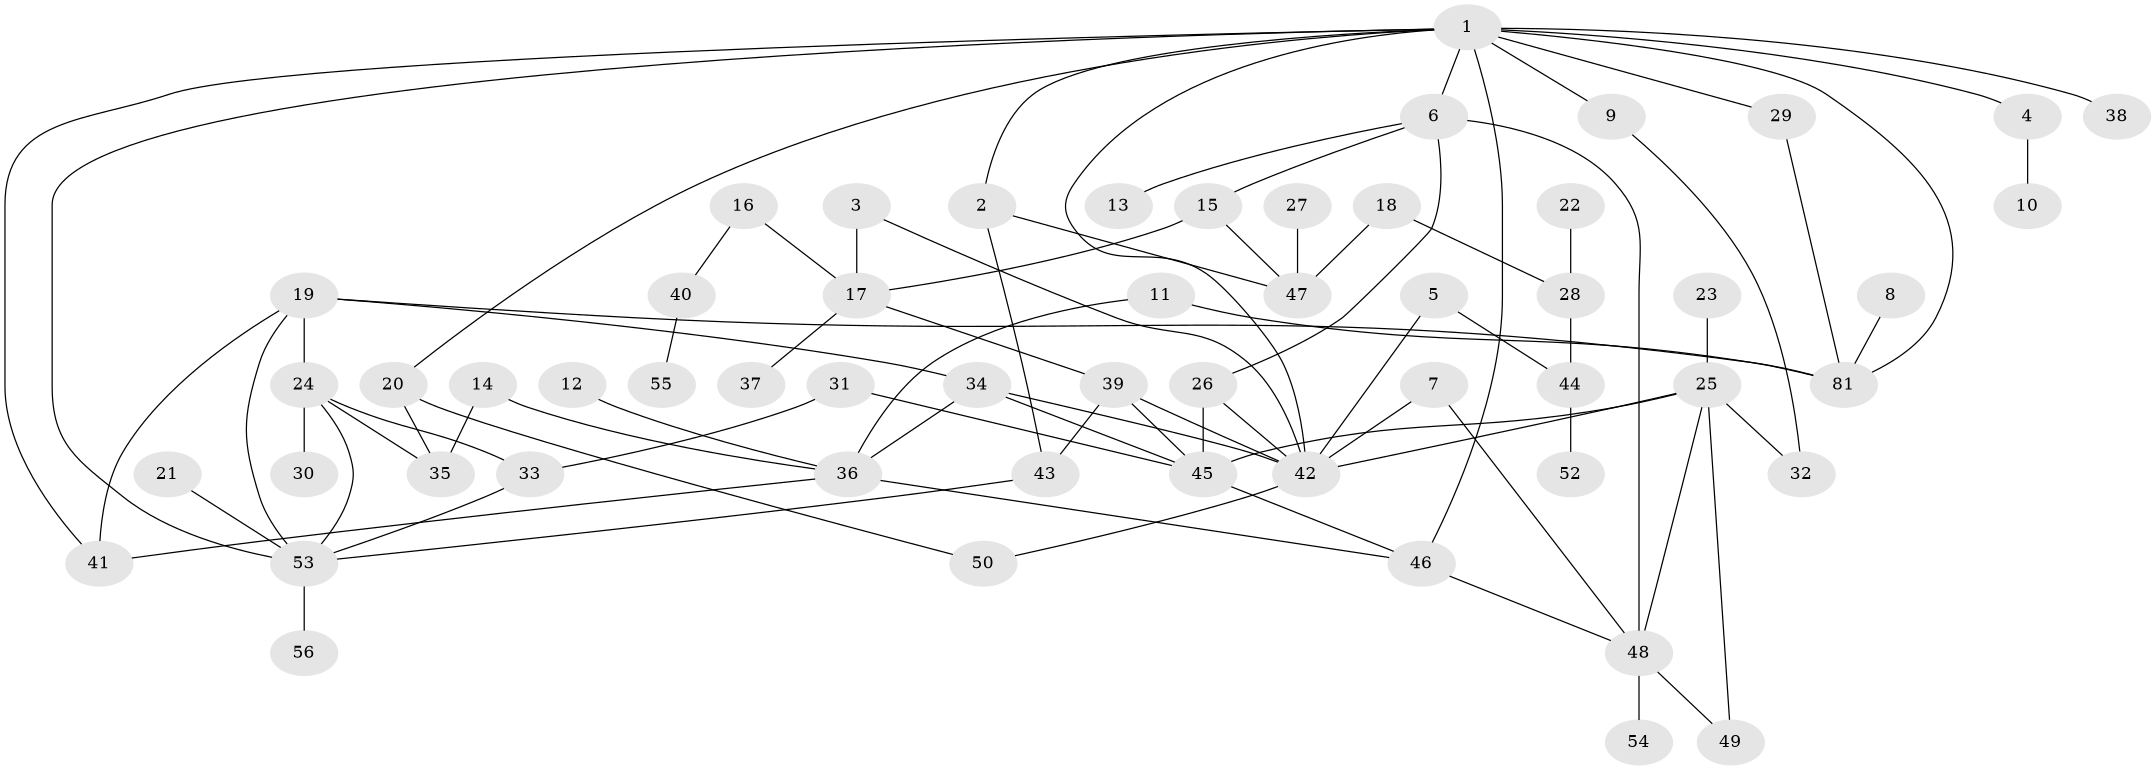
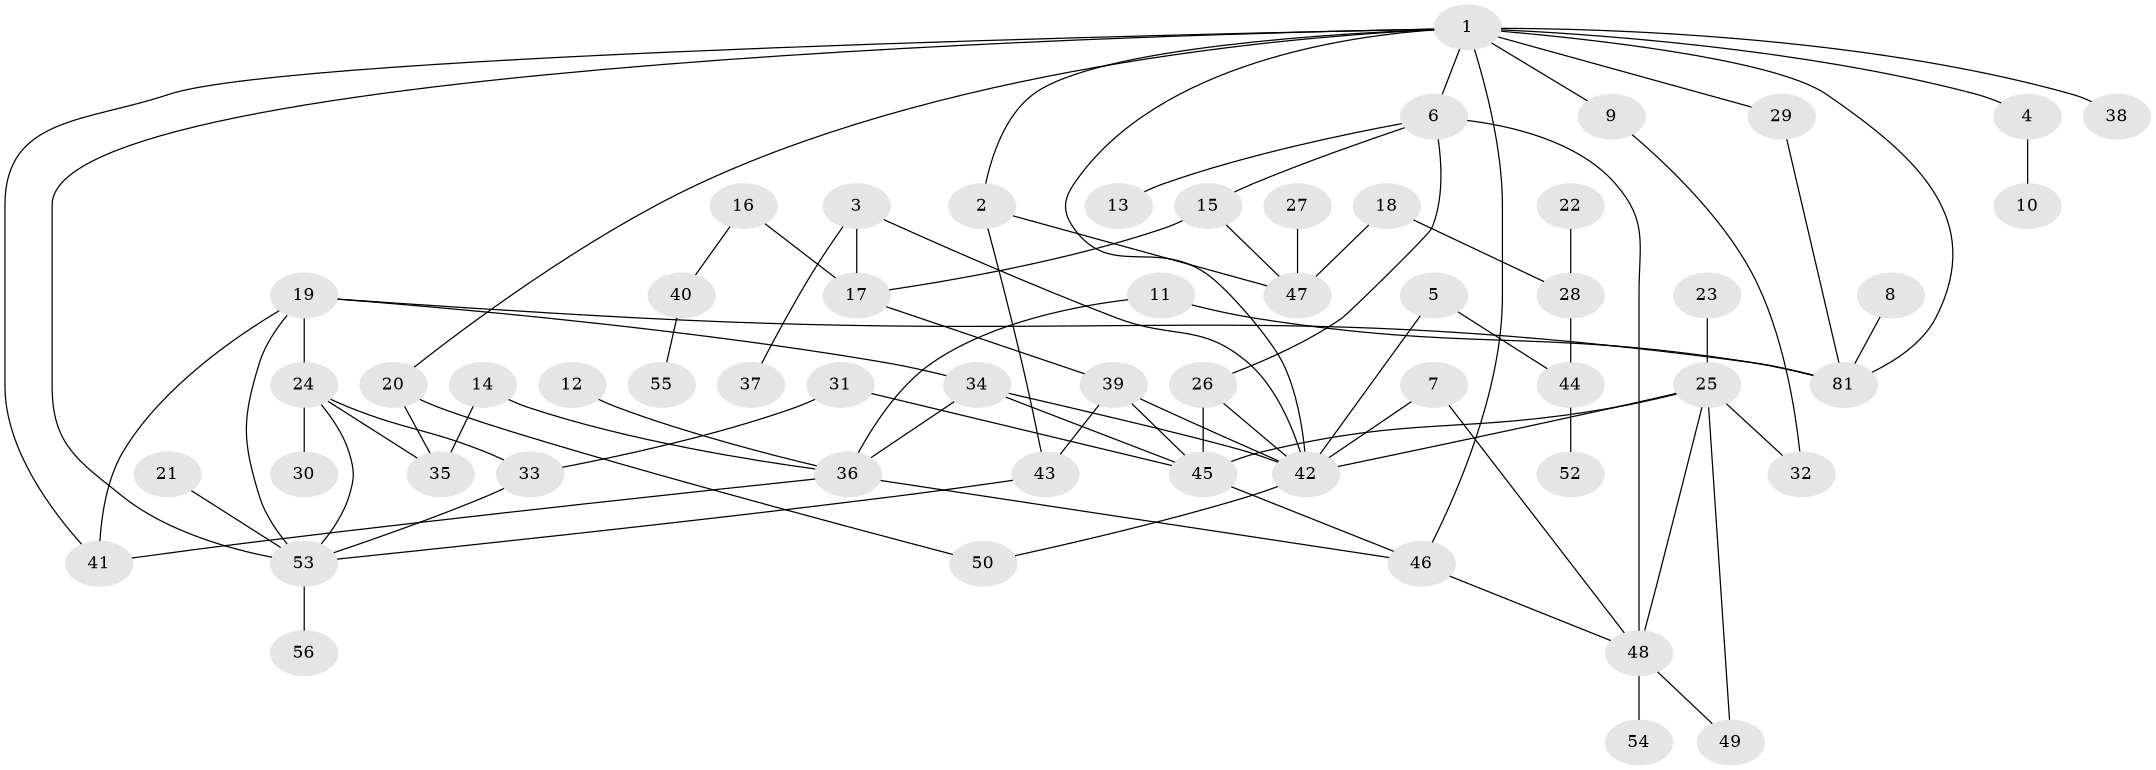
(804, 340) -> (800, 294)
